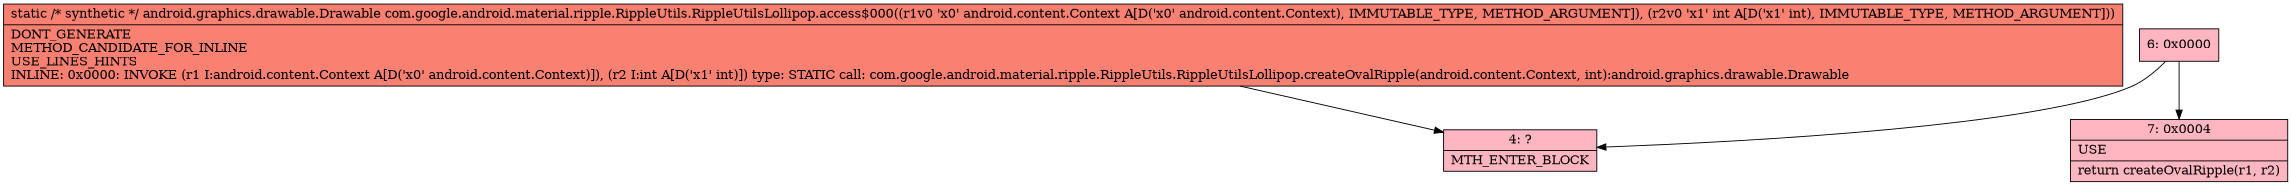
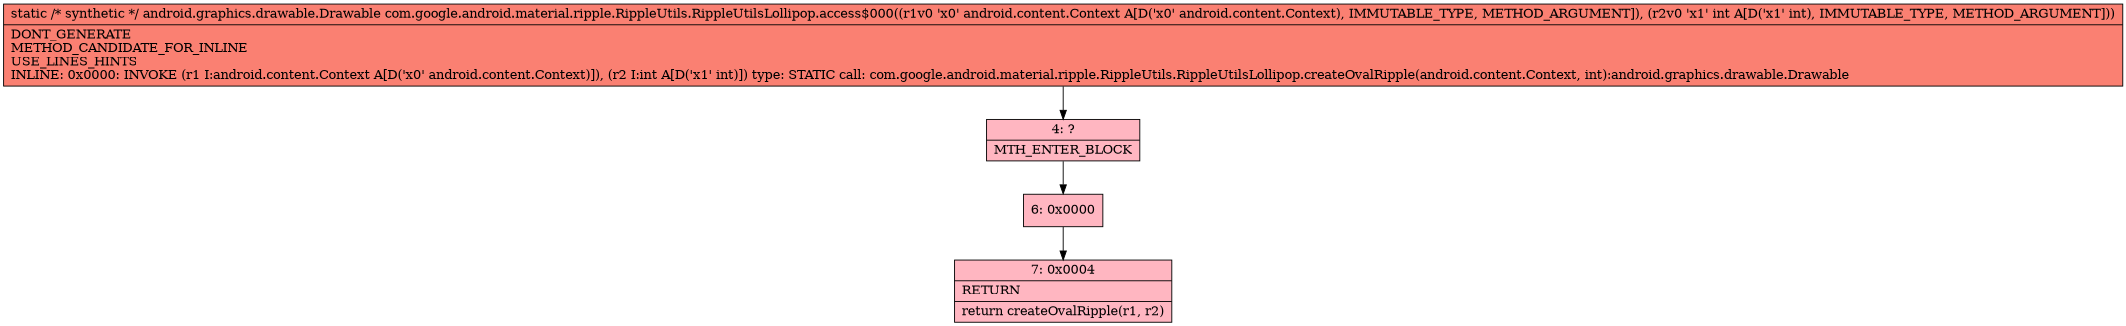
(1892, 129) -> (1063, 173)
(2093, 150) -> (991, 291)
